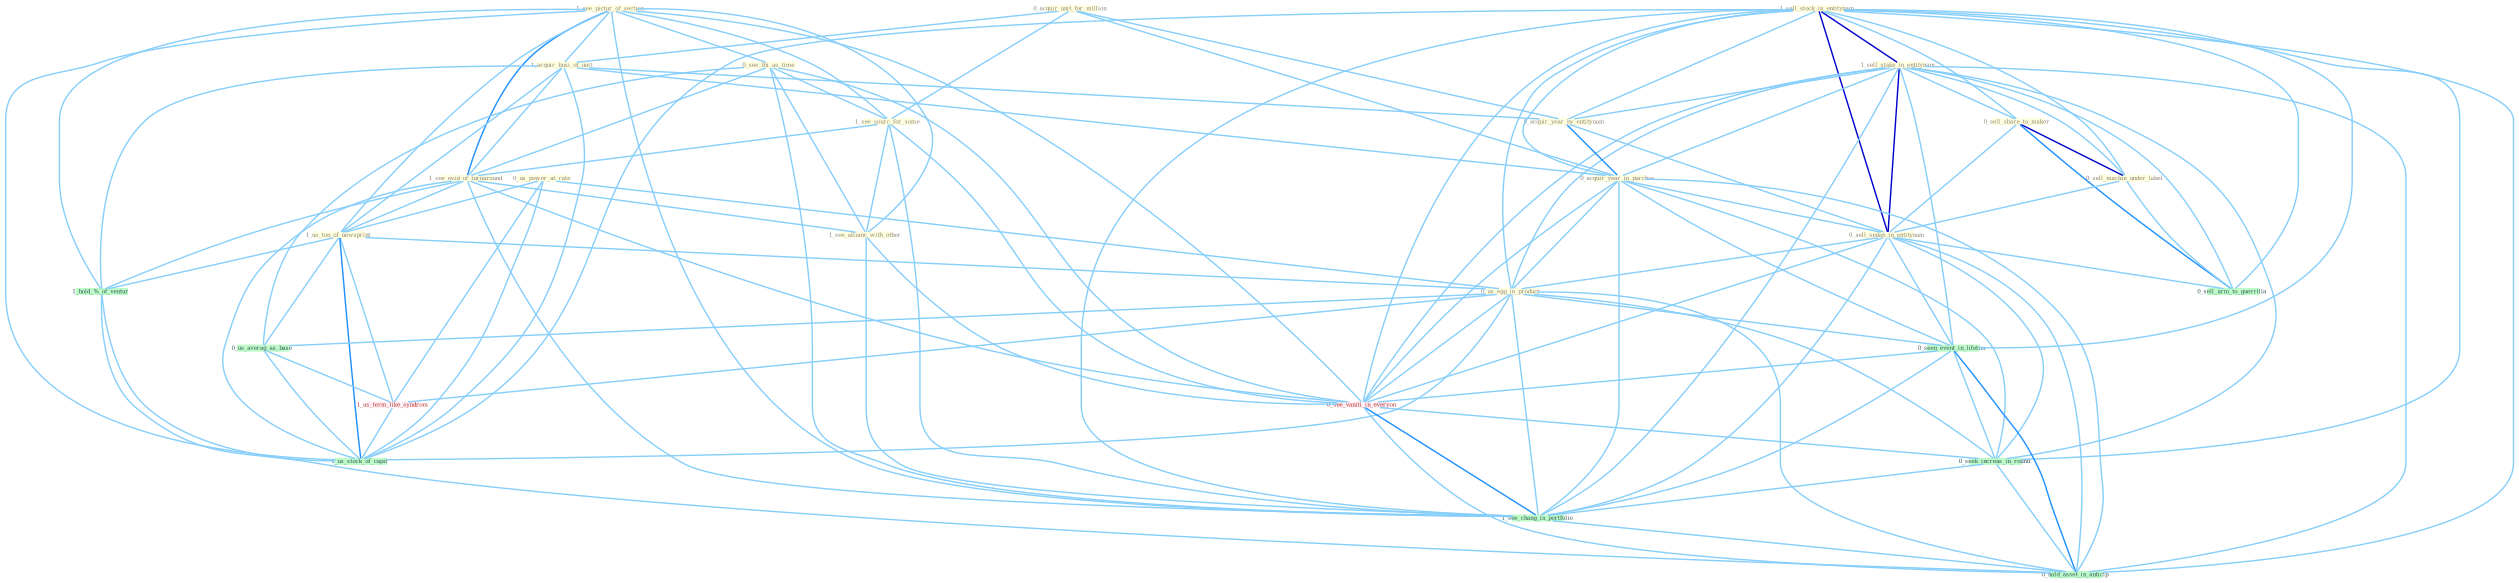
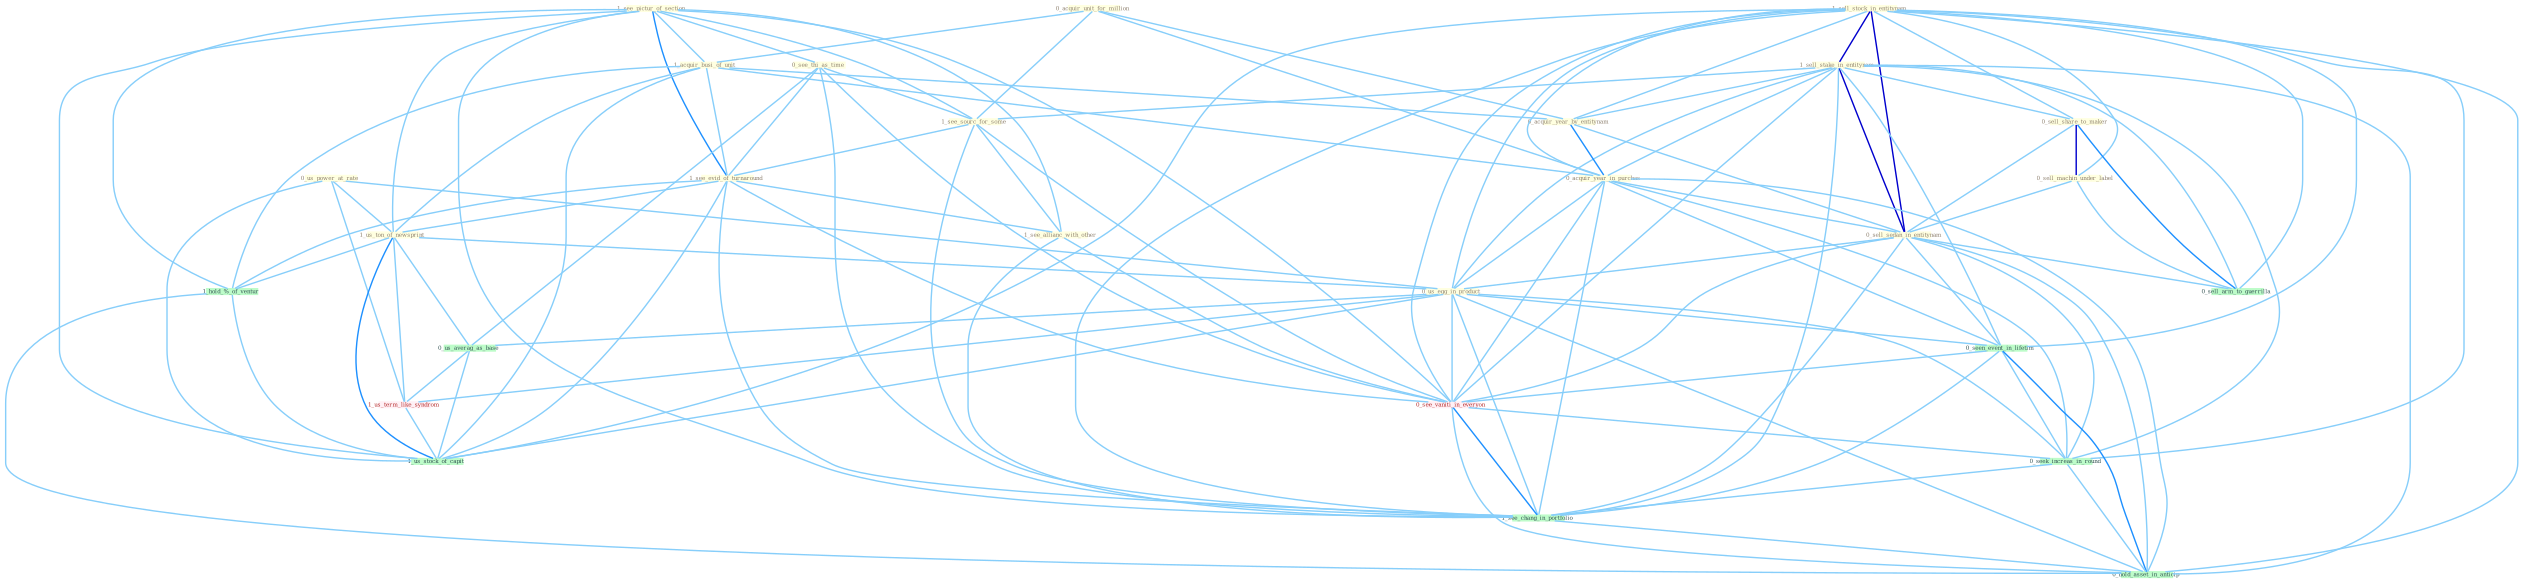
(2025, 104) -> (1407, 93)
(818, 150) -> none
